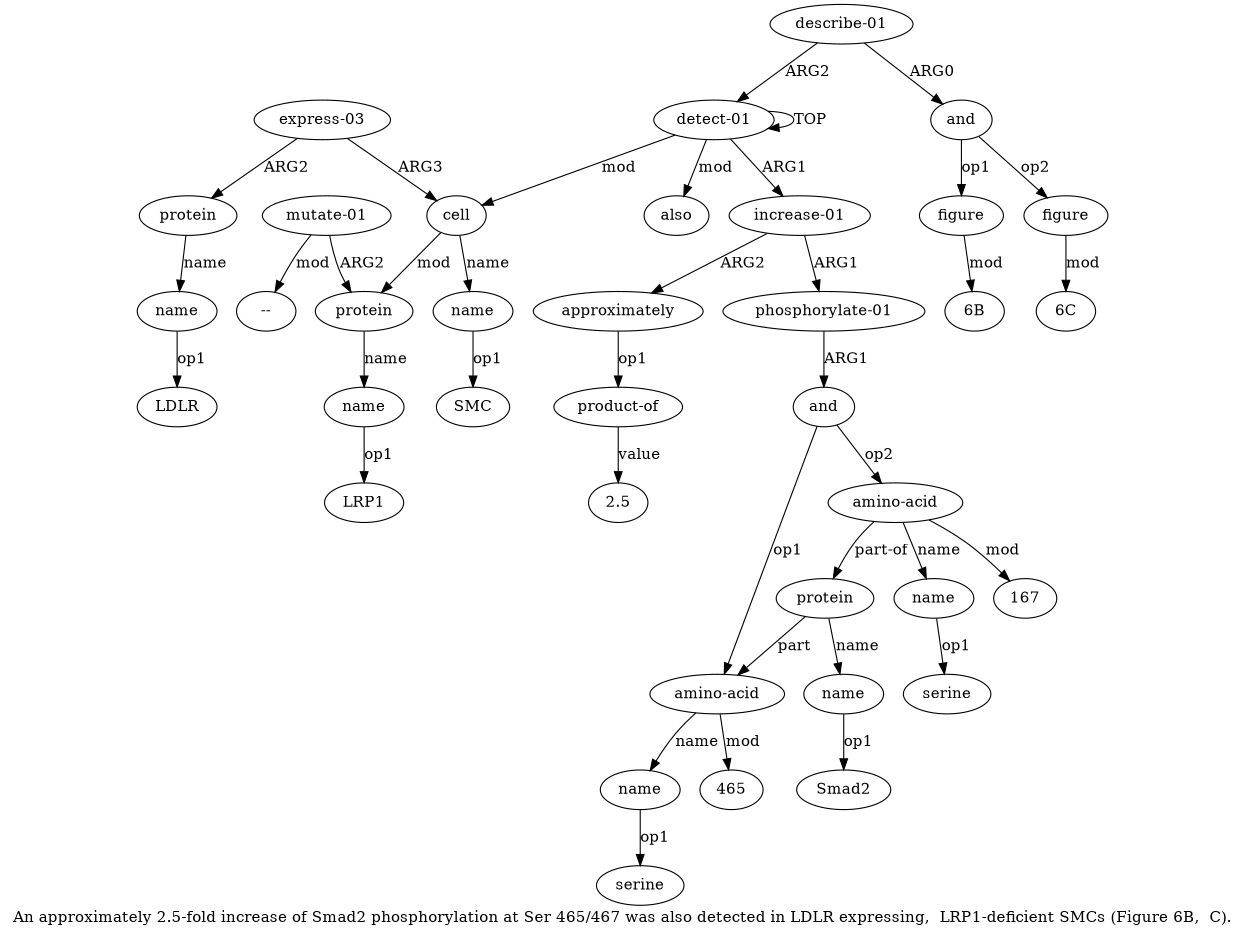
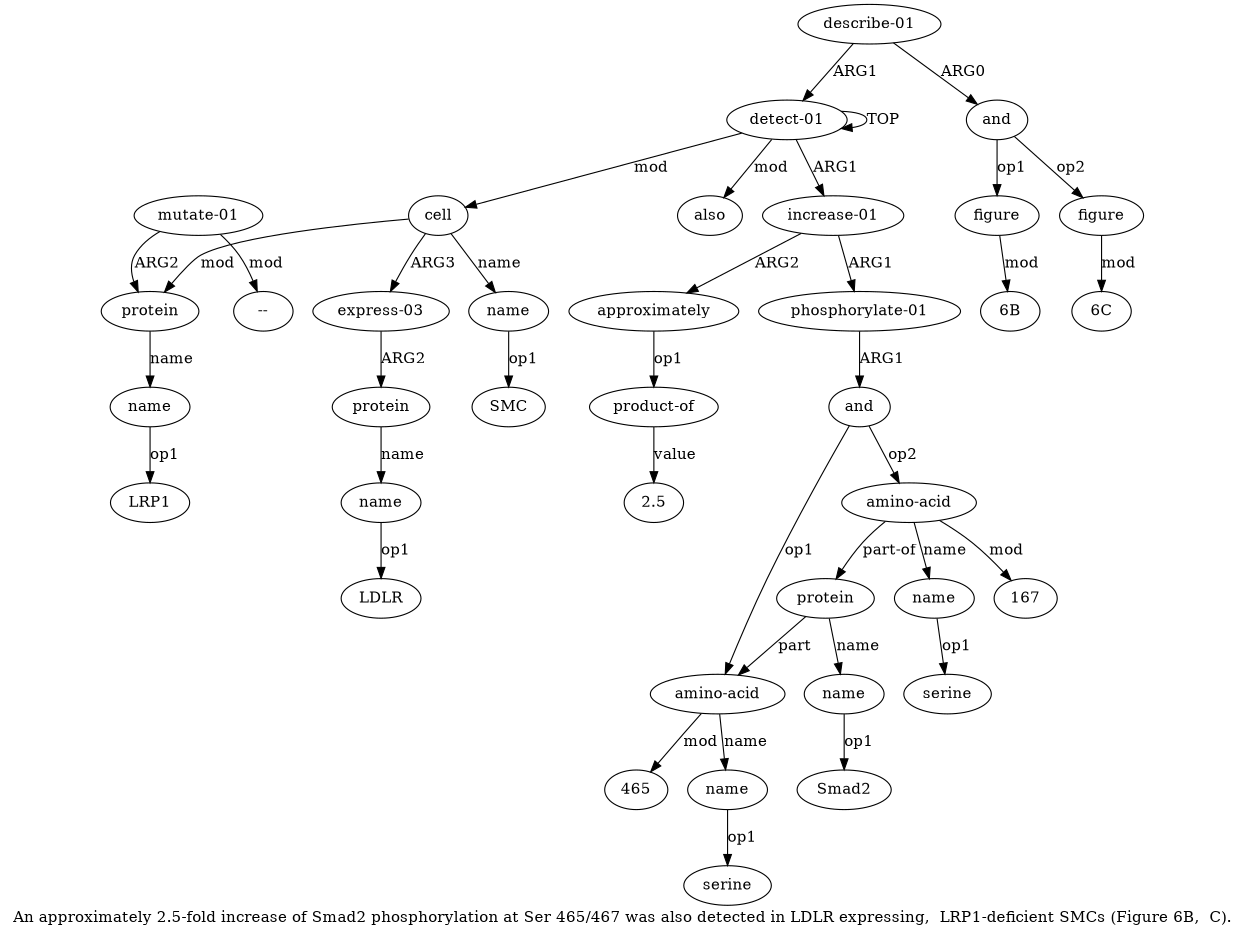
(808, 72) -> (856, 72)
(387, 166) -> (410, 257)
